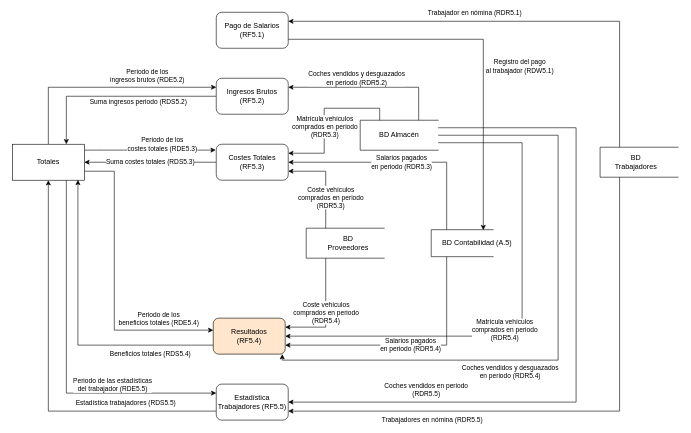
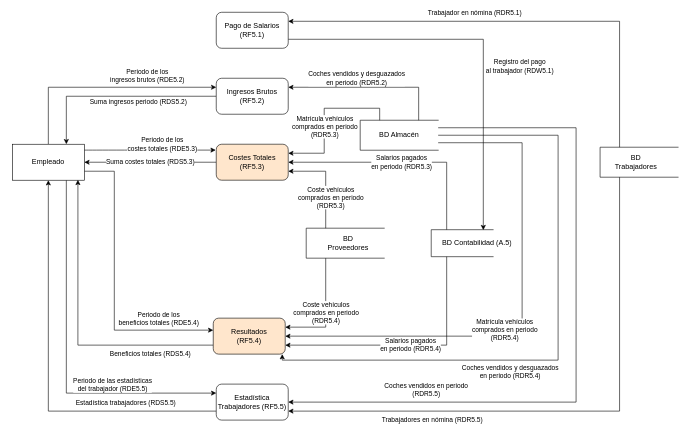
(48, 162) -> (48, 162)
(252, 162) -> (252, 162)
